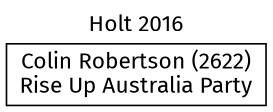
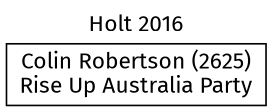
(136, 75) -> (136, 75)
